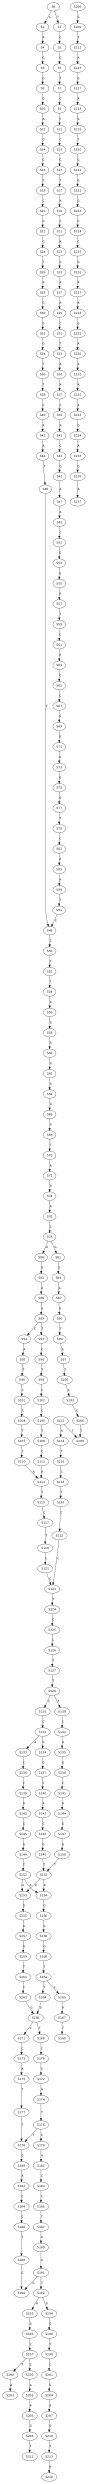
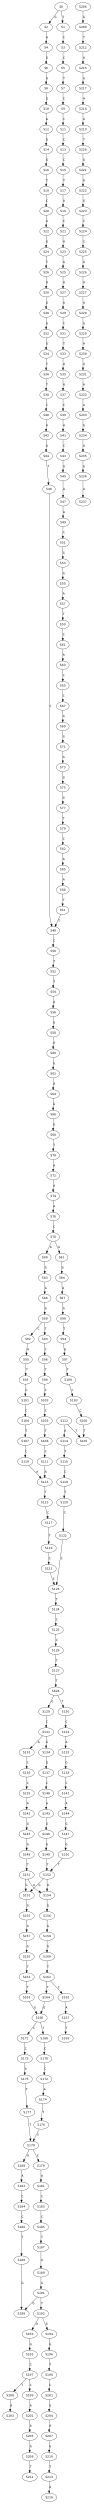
(41, 2134) -> (36, 2155)
